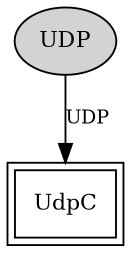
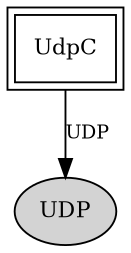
(65, 109) -> (65, 124)
